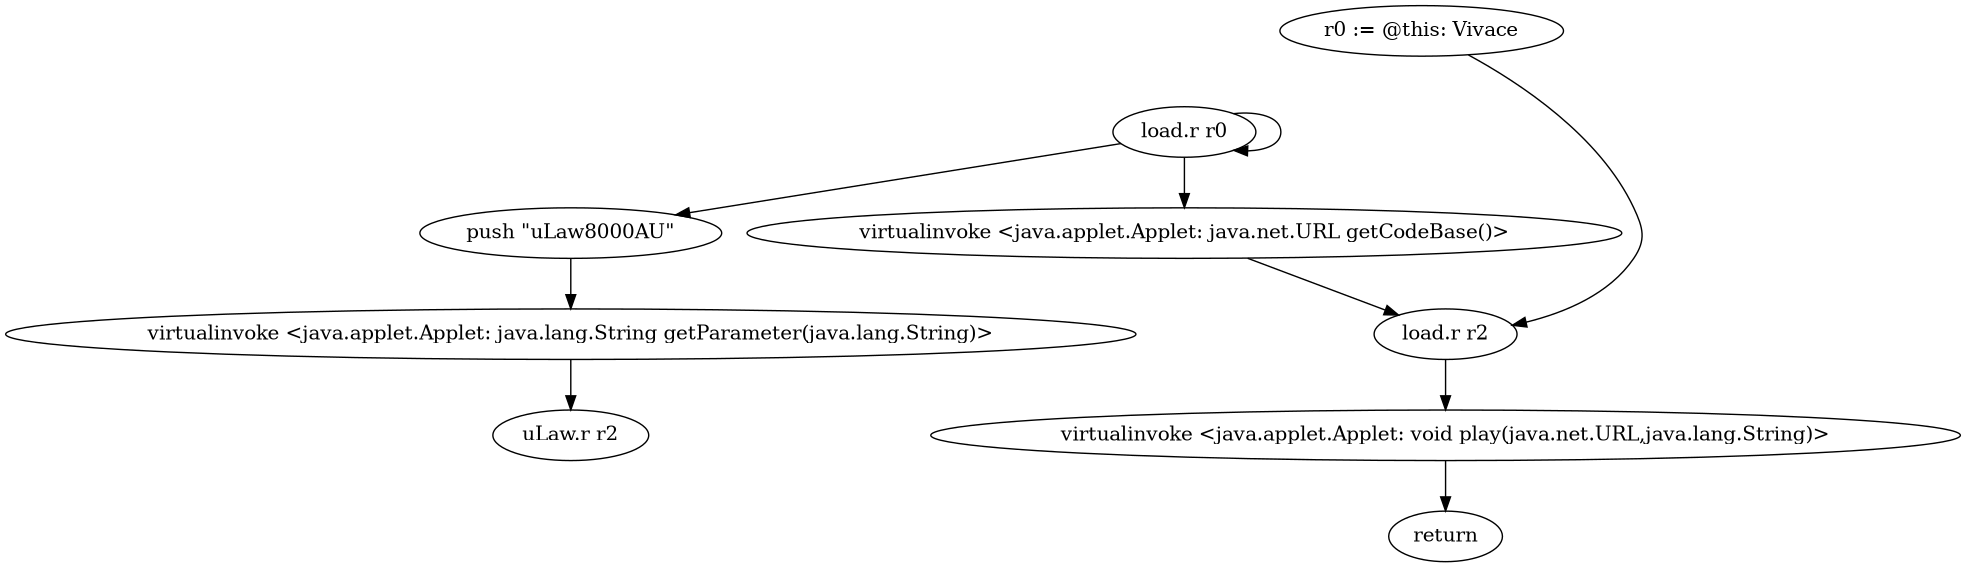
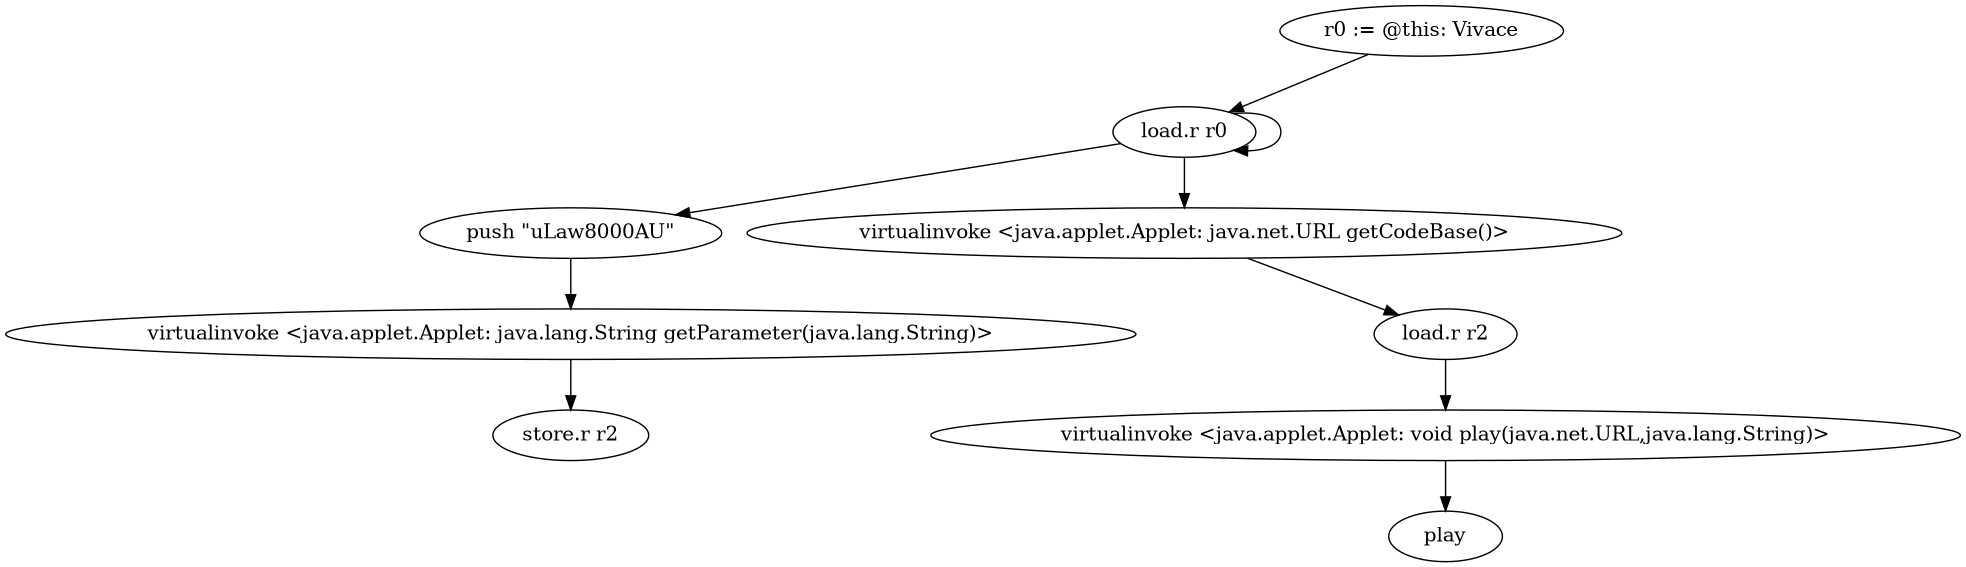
(1622, 187) -> (1305, 80)
(571, 435) -> (571, 435)
(1446, 536) -> (1446, 536)
